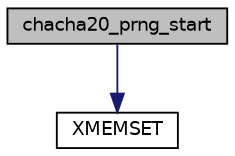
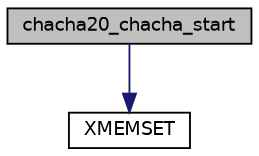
(117, 26) -> (129, 26)
